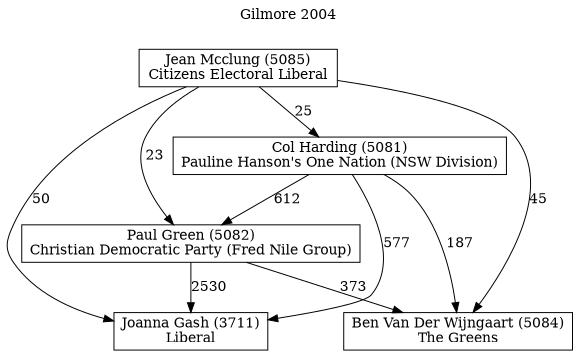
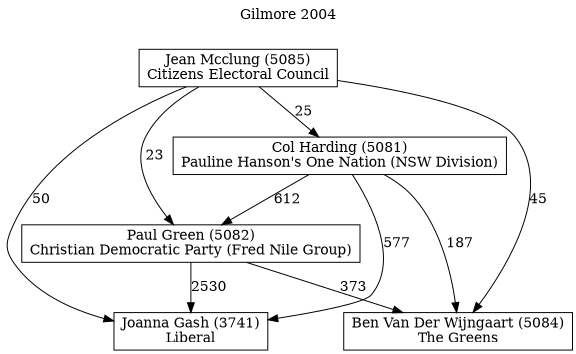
(238, 68) -> (238, 68)
(191, 331) -> (191, 331)
